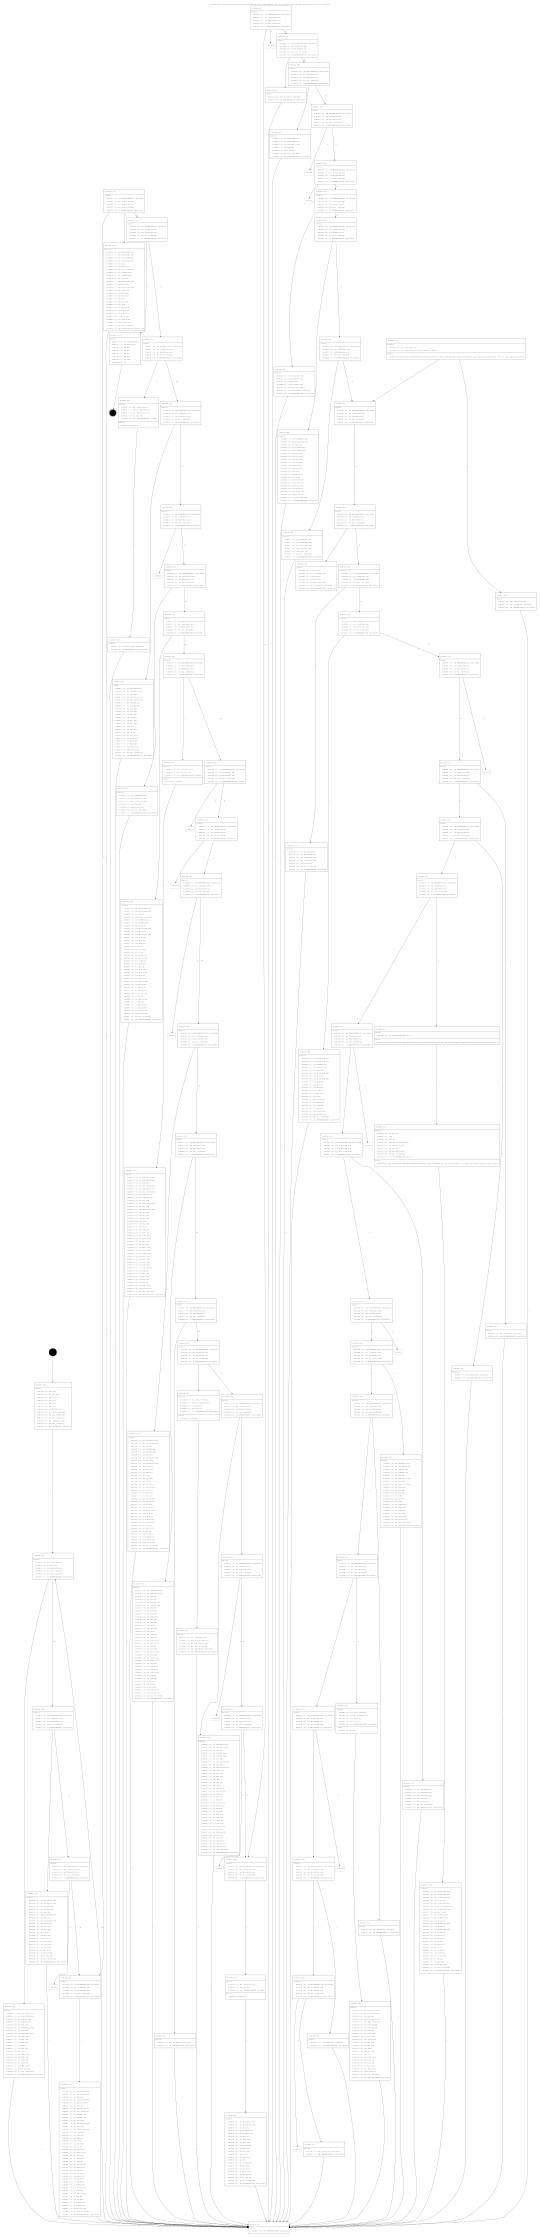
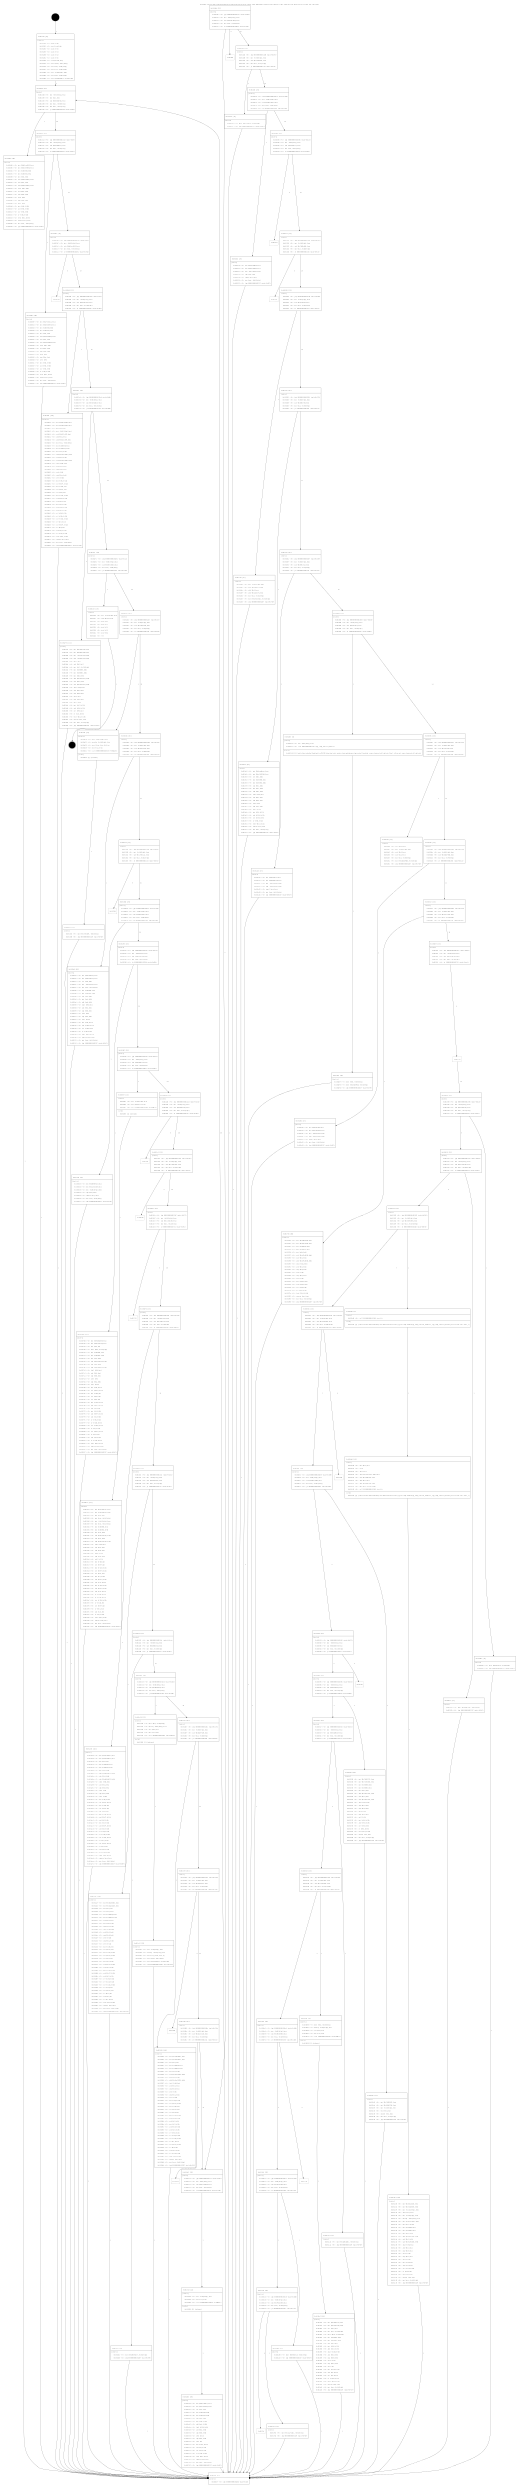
(407, 380) -> (353, 684)
(460, 718) -> (458, 1077)
(102, 1093) -> (87, 349)
